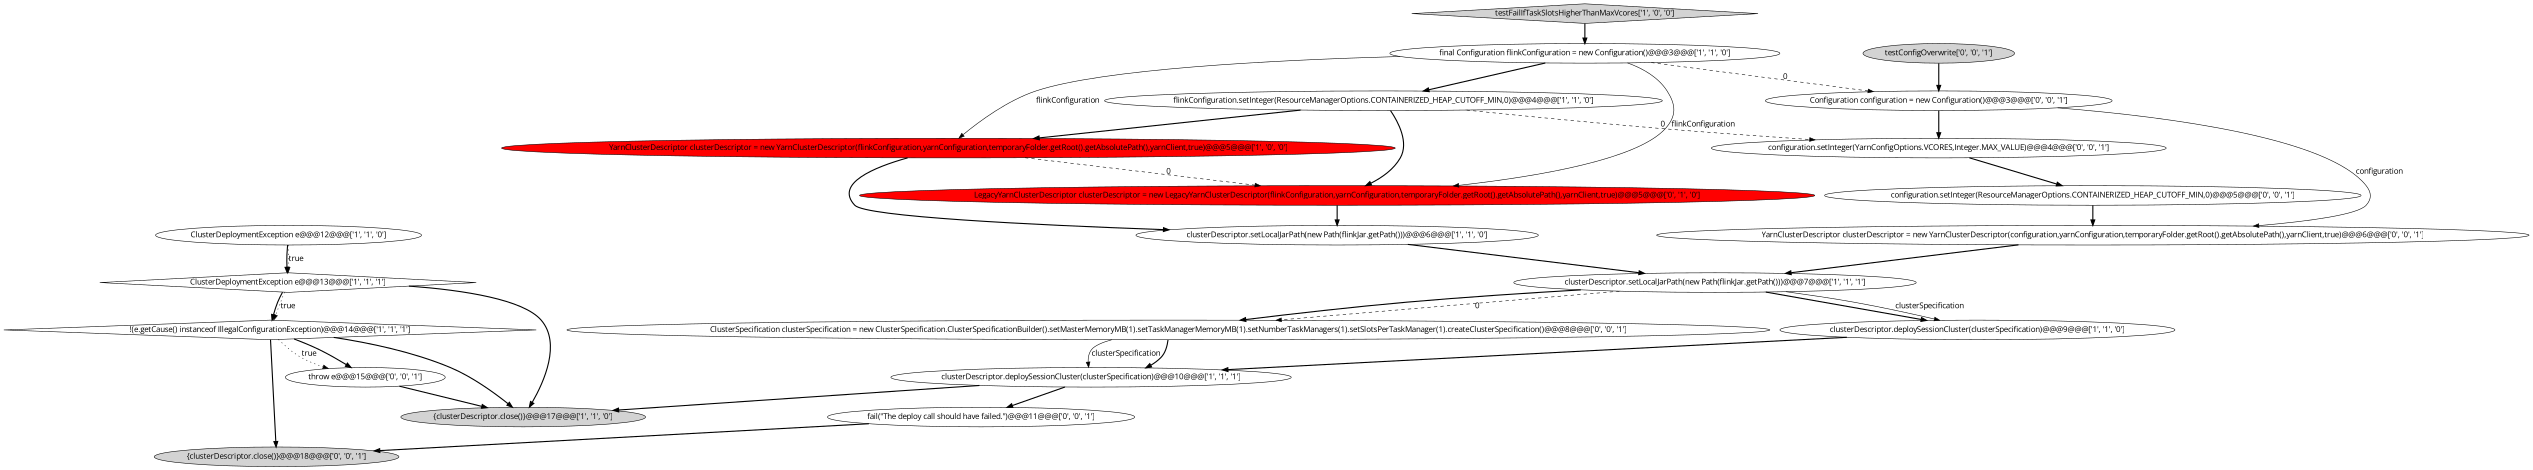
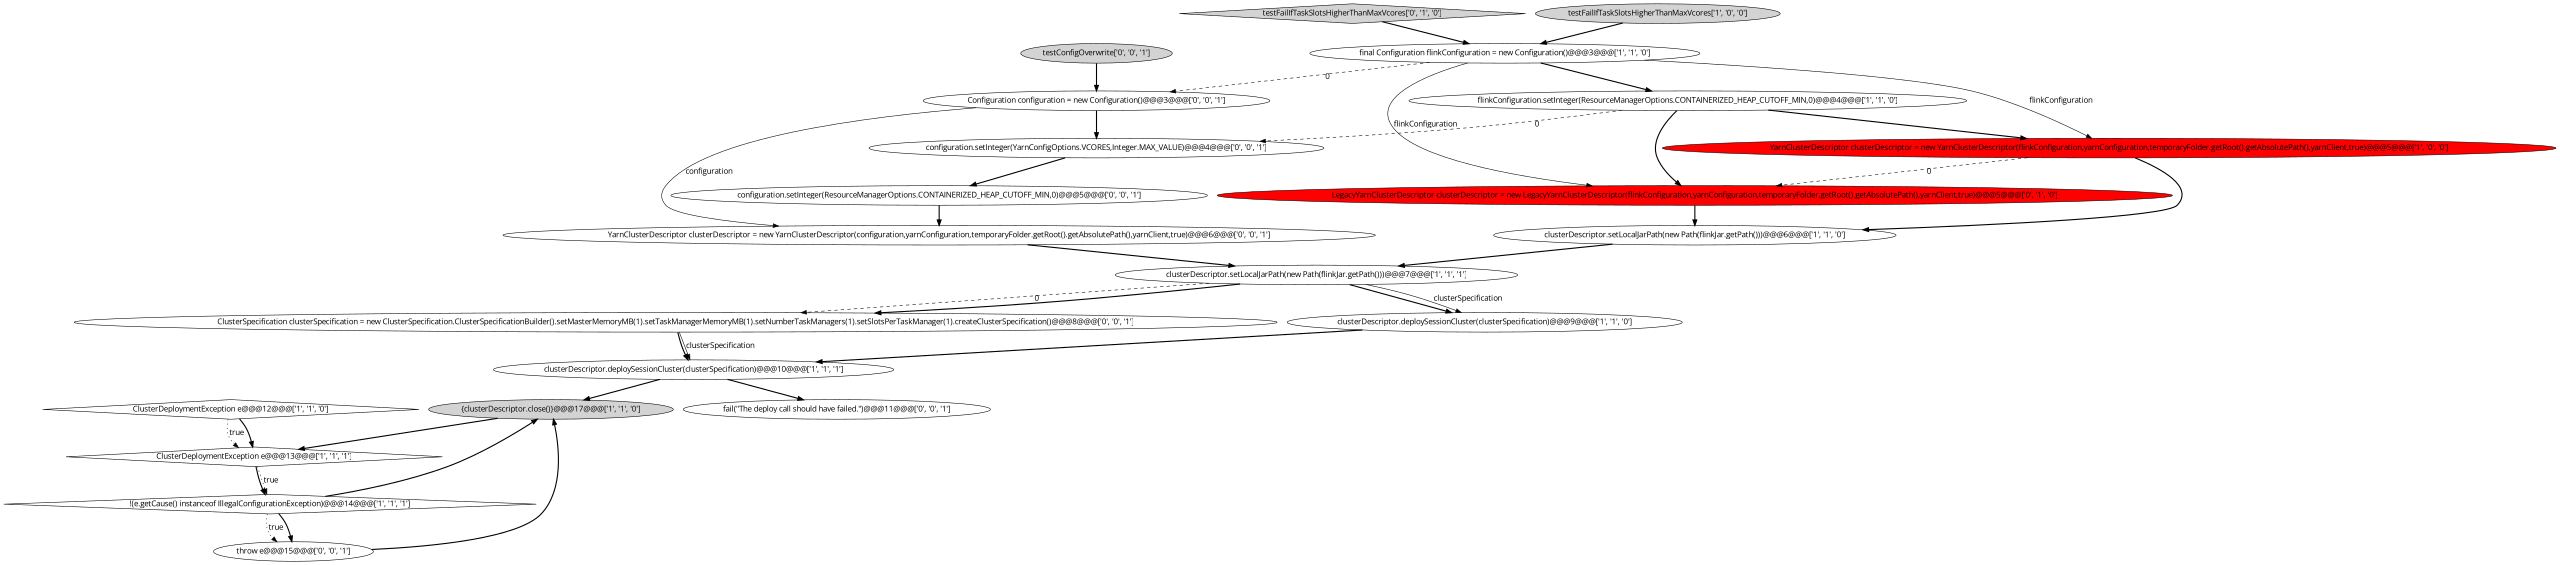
none -> (1352, 14)
(1585, 14) -> (1658, 14)
(289, 235) -> (231, 409)
(520, 306) -> (401, 433)
(277, 457) -> none
